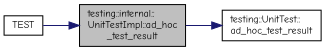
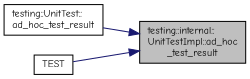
(199, 25) -> (116, 30)
